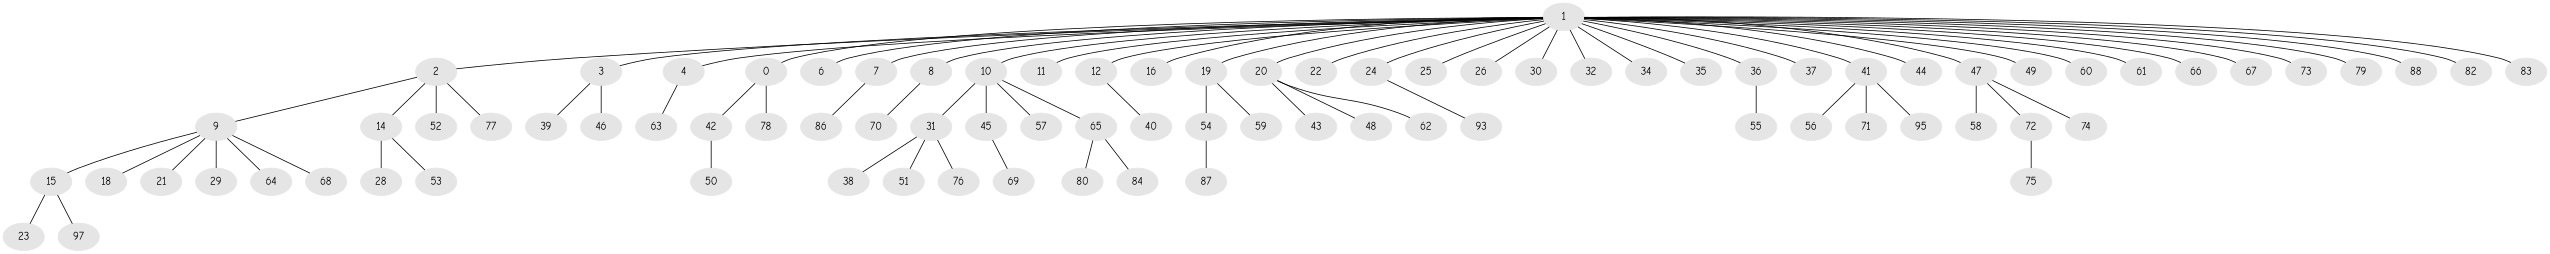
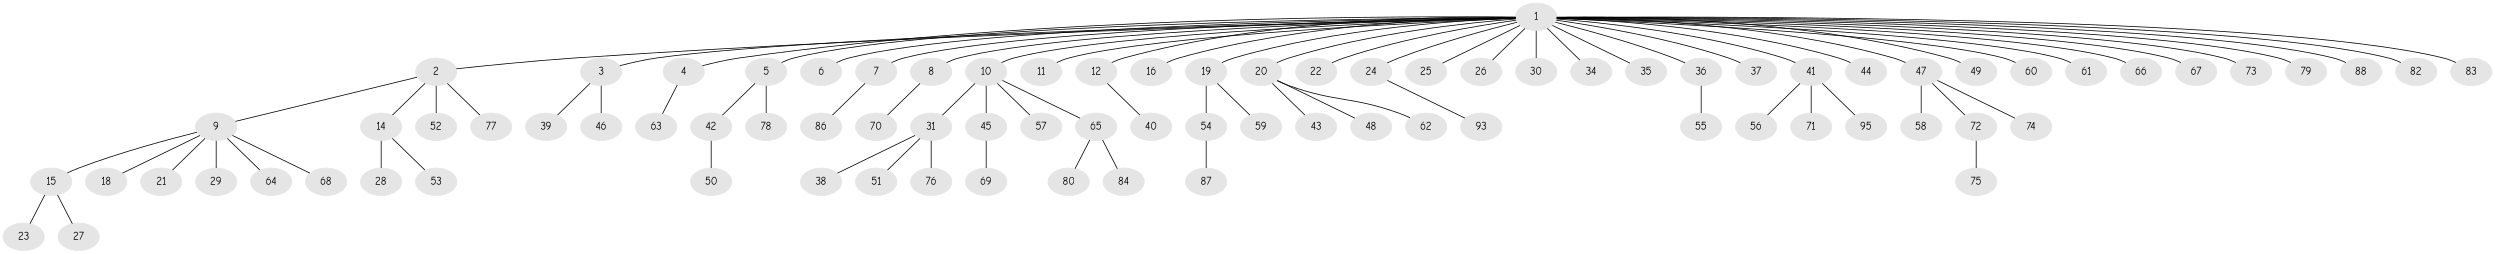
(766, 72) -> (766, 72)
(1591, 72) -> none
(79, 237) -> (79, 237)
